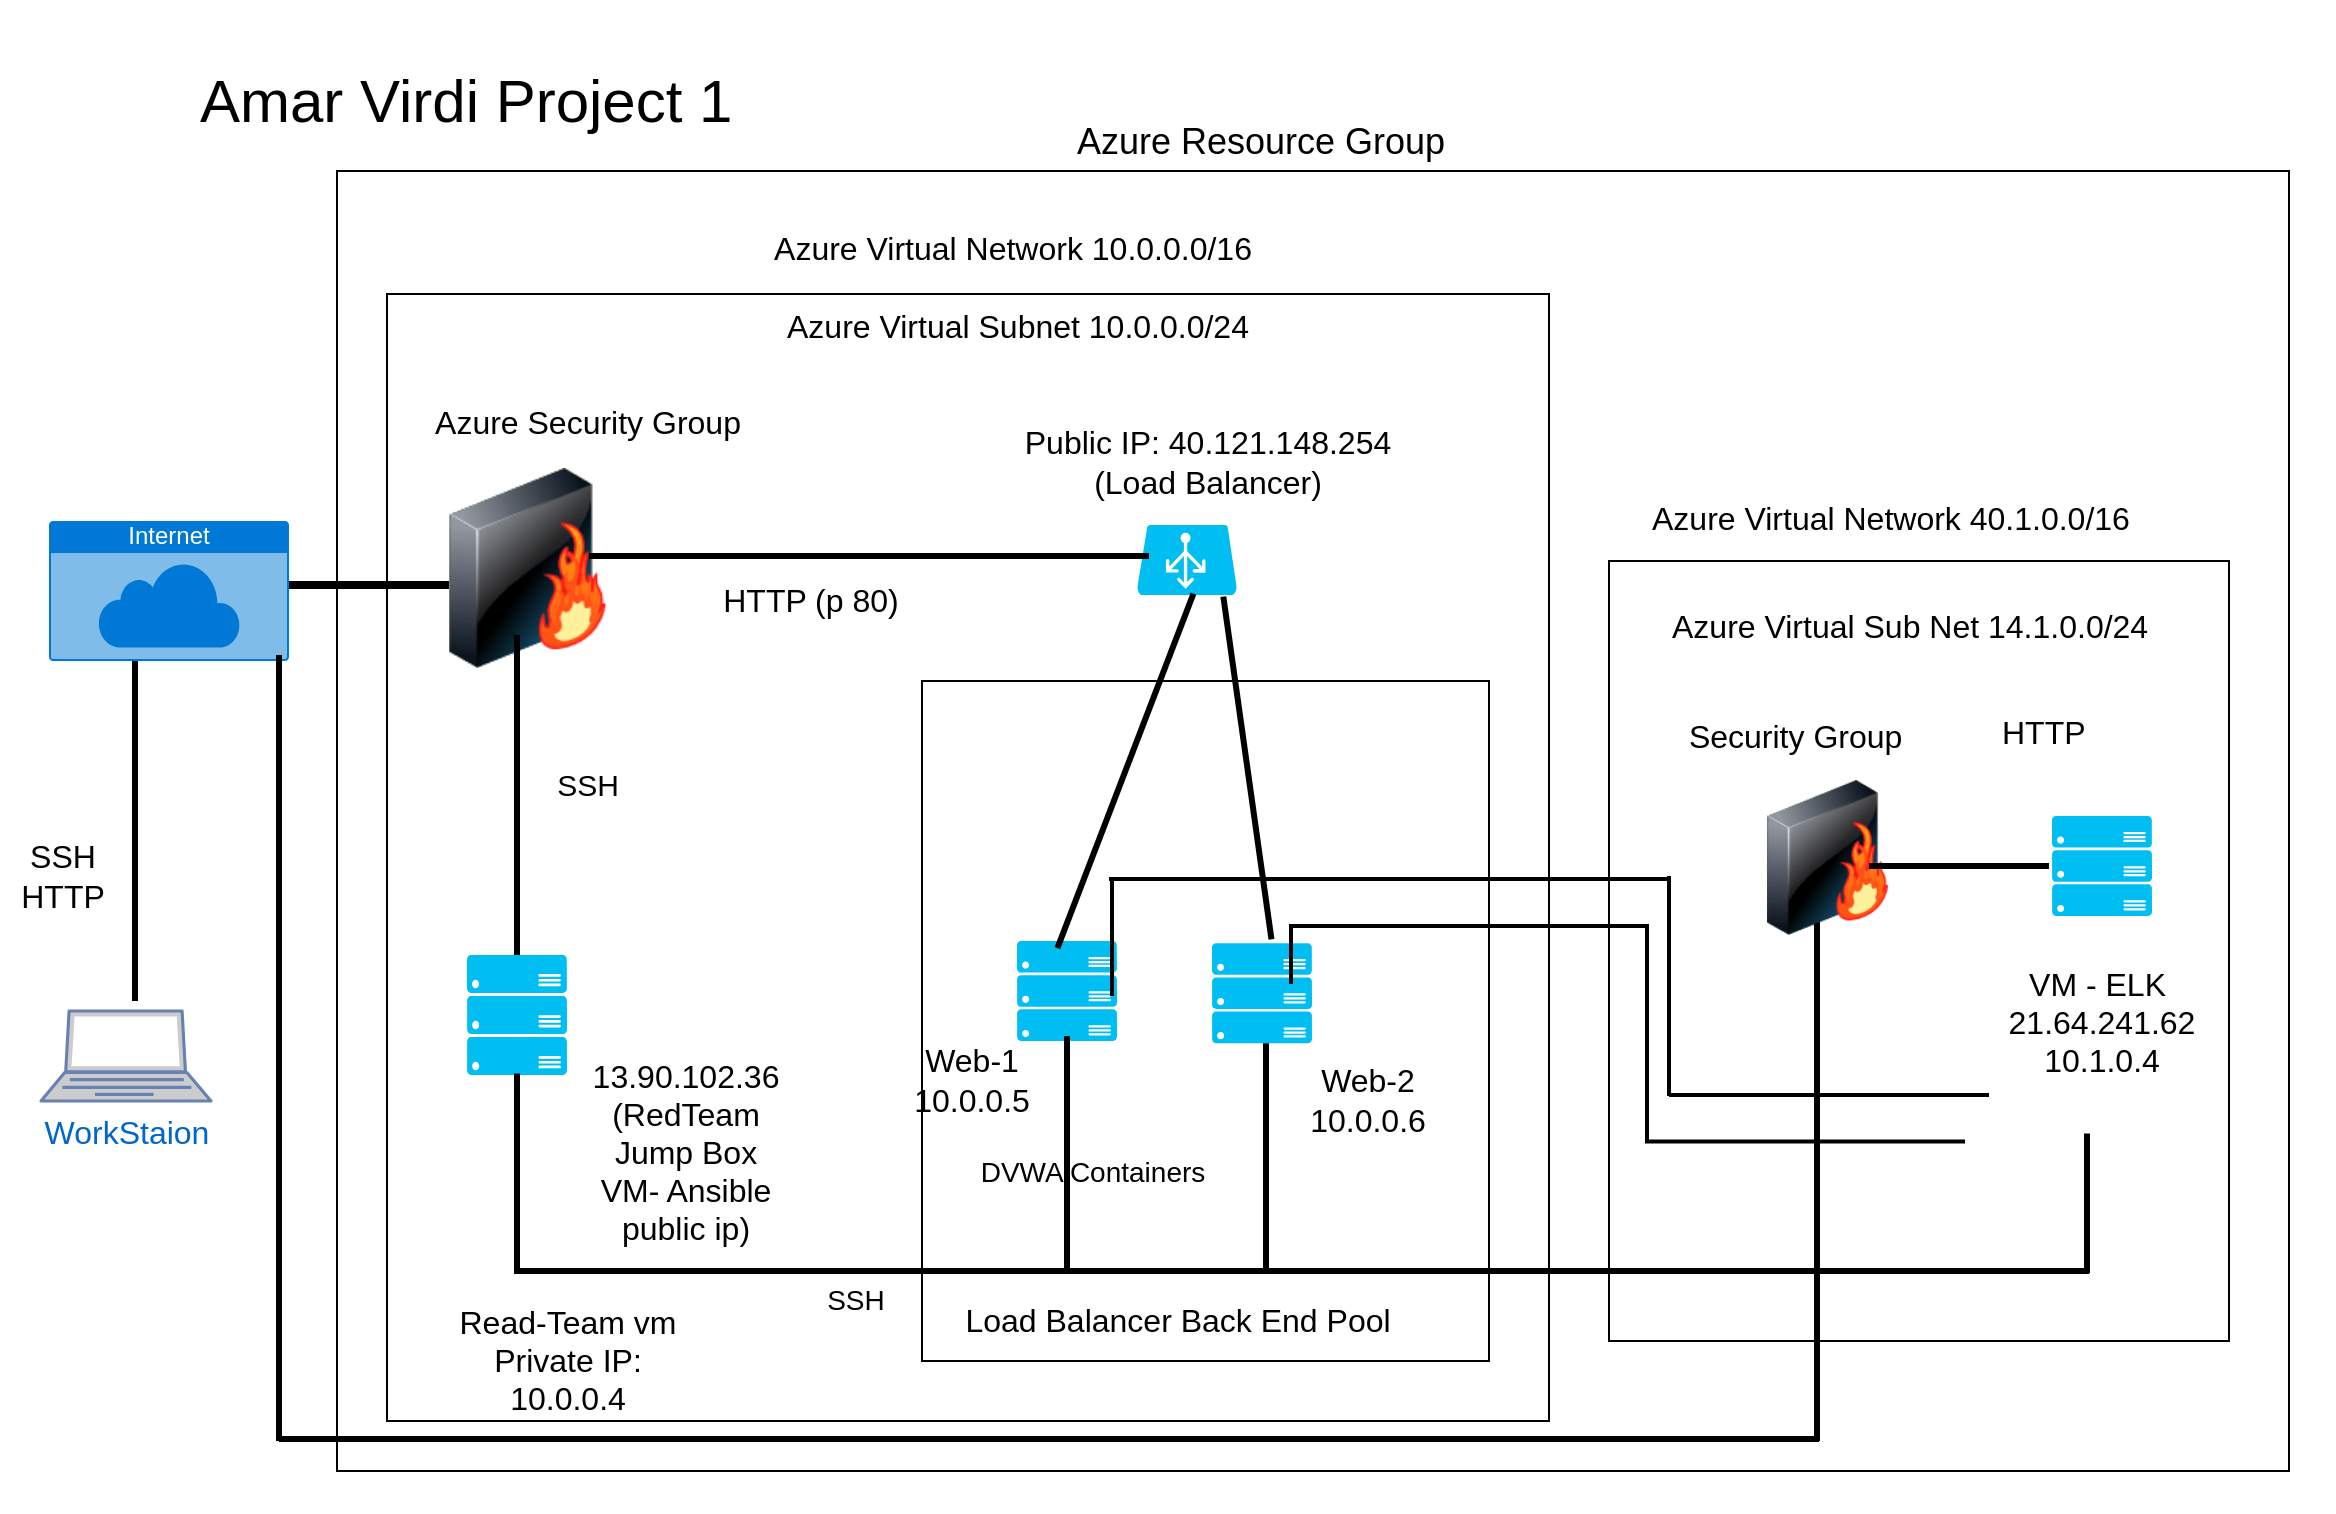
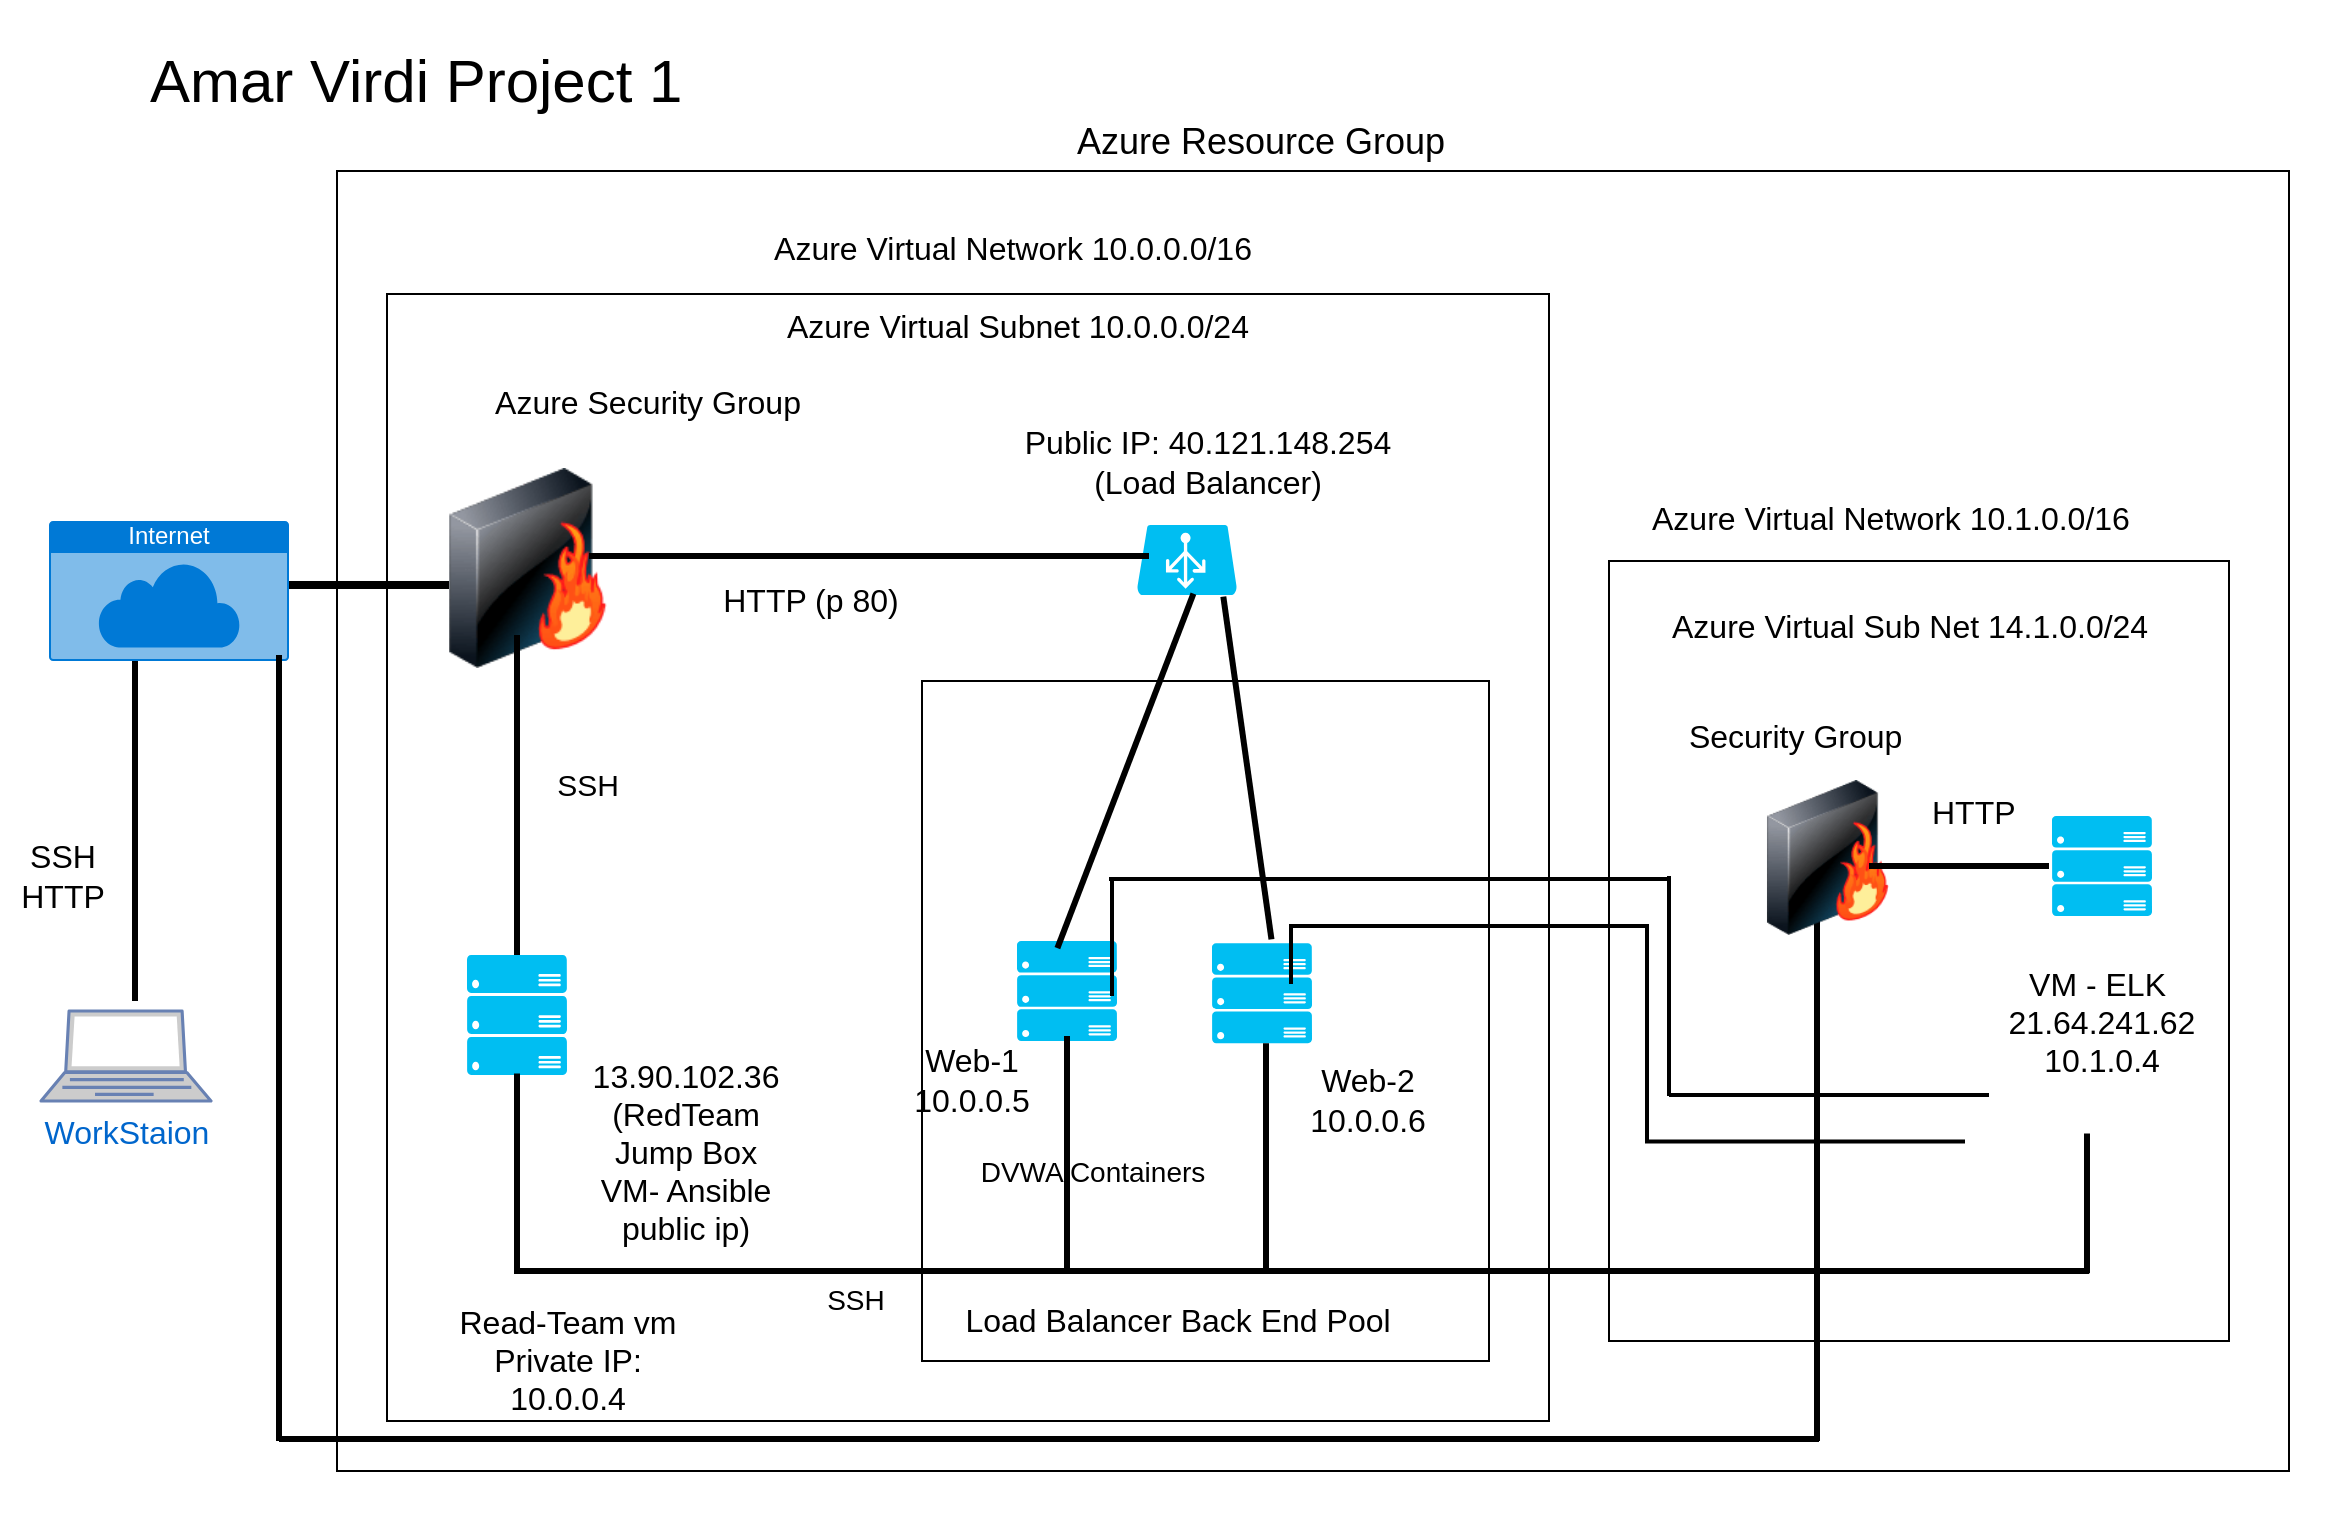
(476, 101) -> (426, 81)
(589, 422) -> (649, 402)
(1850, 515) -> (1850, 515)
(2049, 731) -> (1979, 811)
